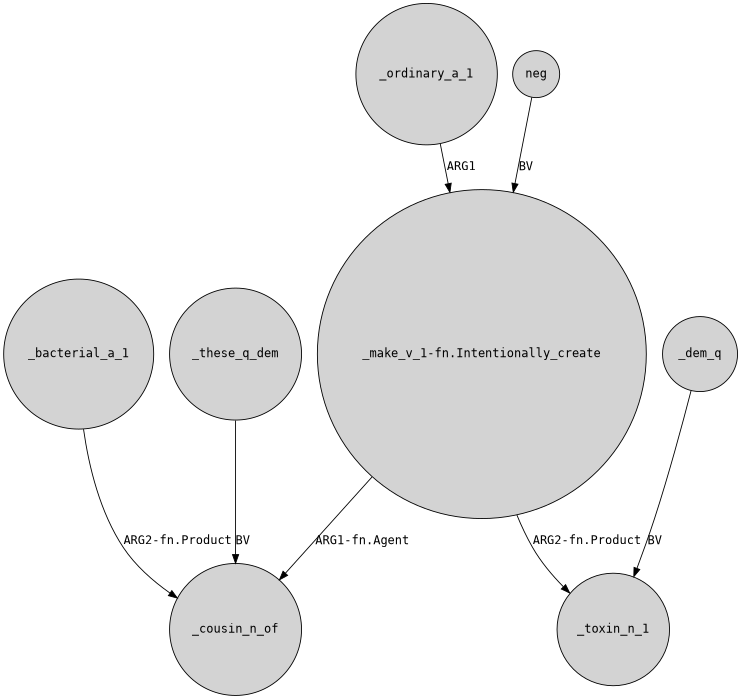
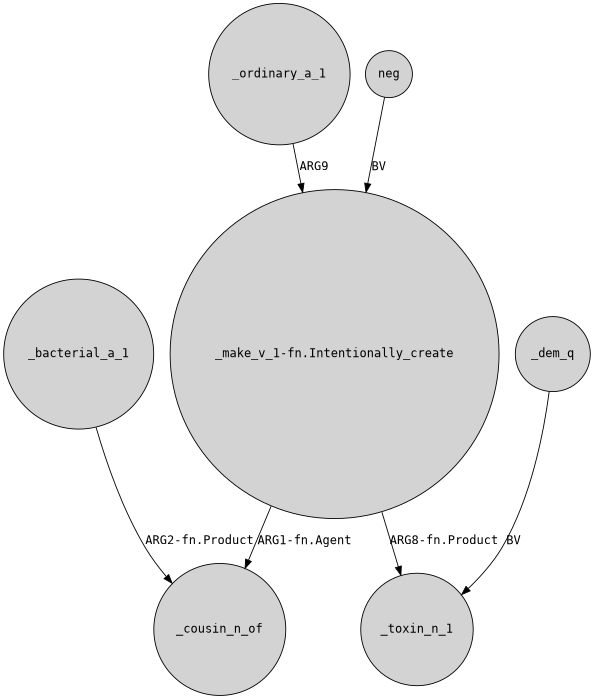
(462, 167) -> (314, 167)
(236, 354) -> none
(587, 541) -> (444, 541)
